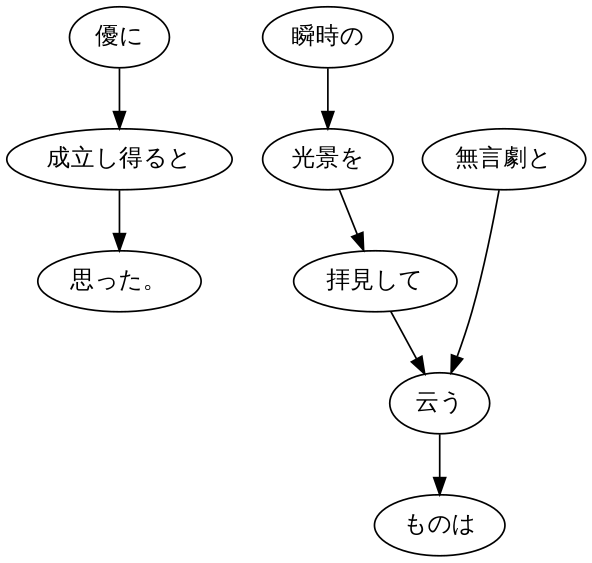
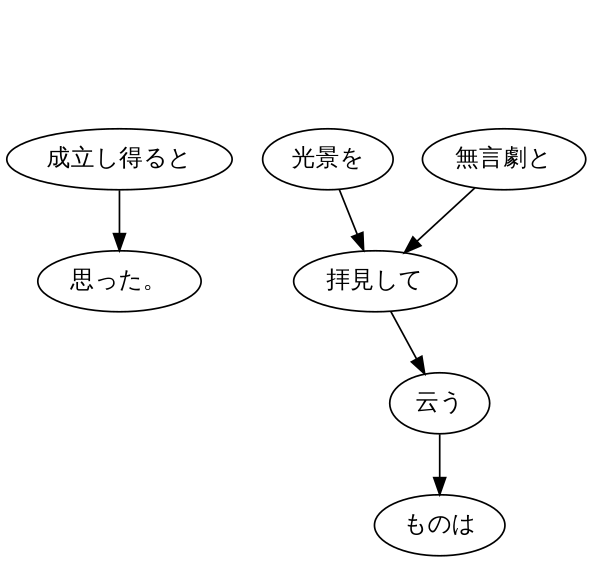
(119, 37) -> none
(328, 37) -> none
(482, 274) -> (446, 215)
